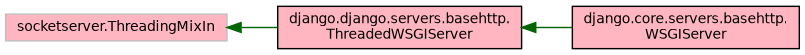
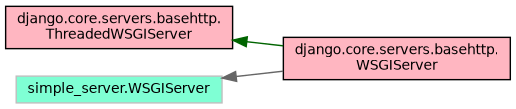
(116, 27) -> none
(400, 27) -> (119, 27)
none -> (119, 90)
